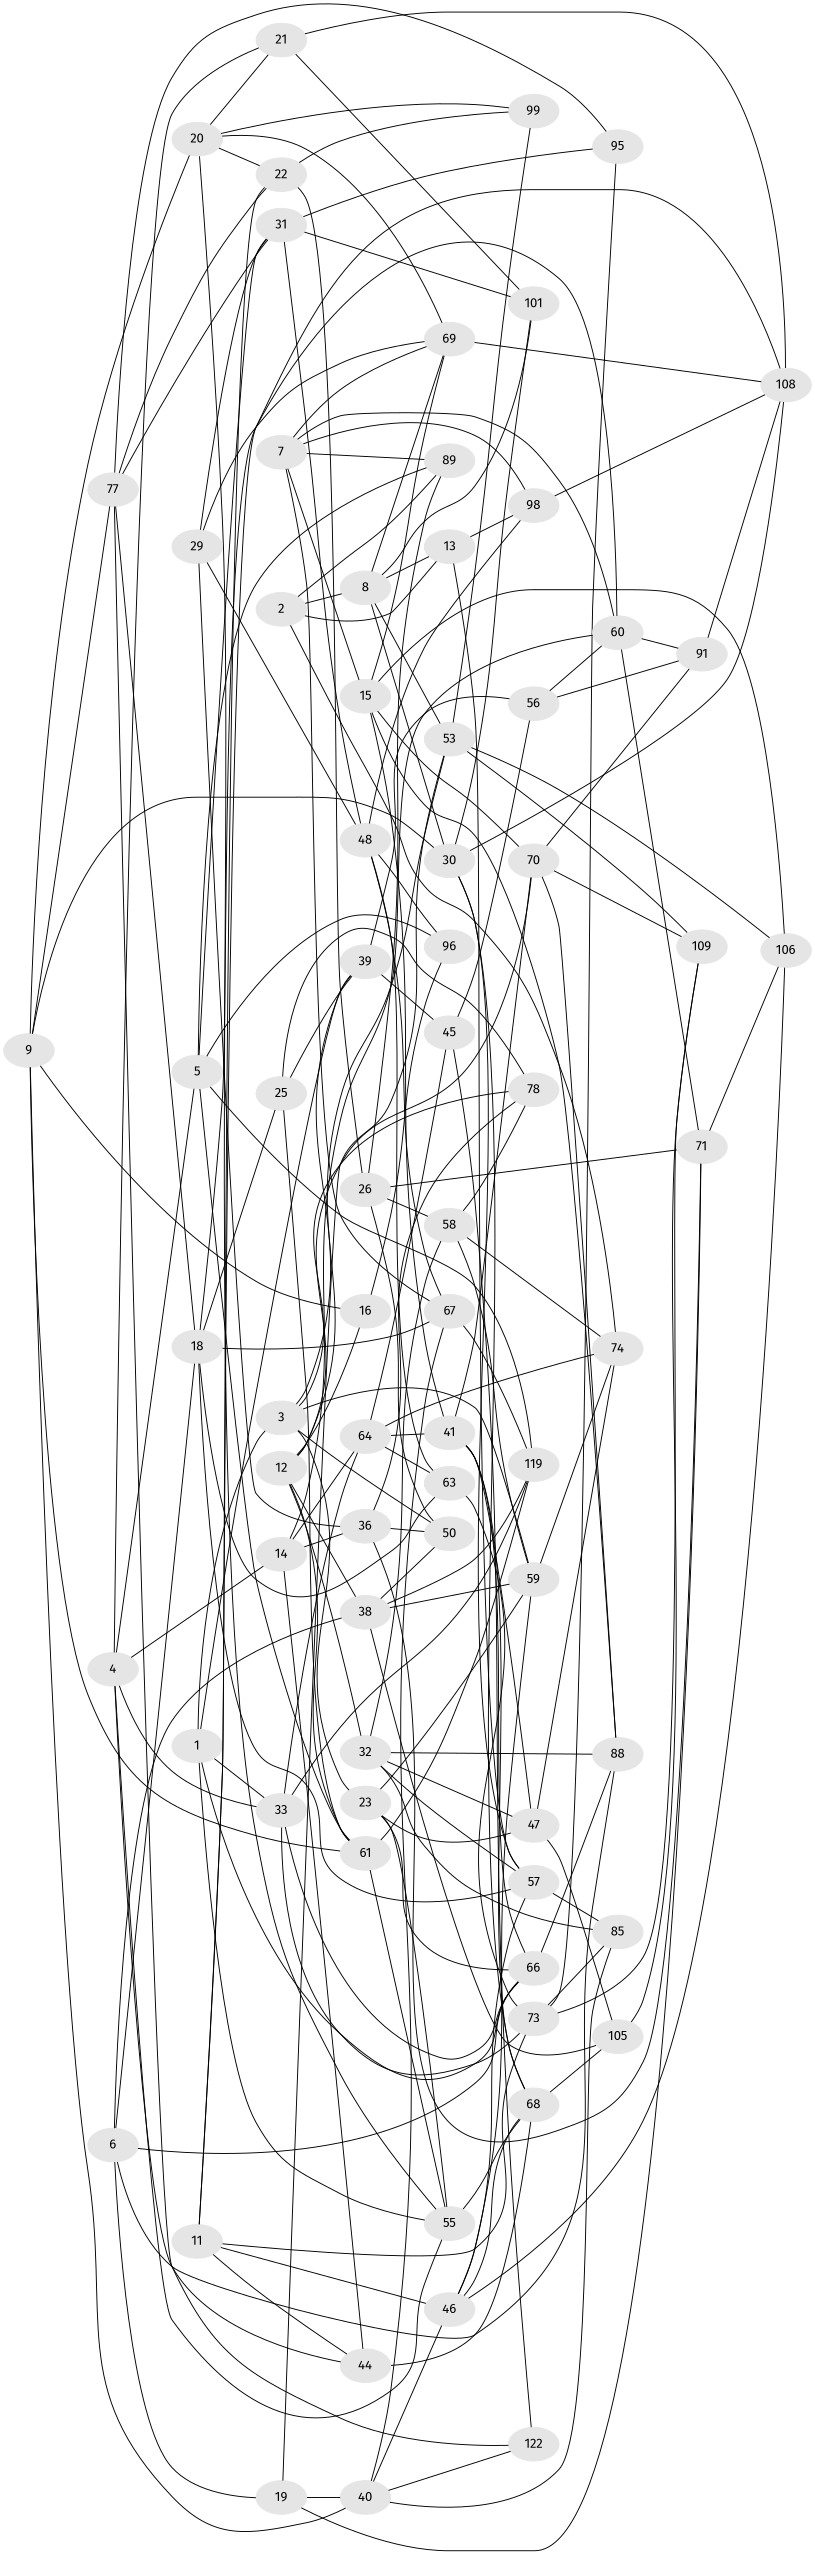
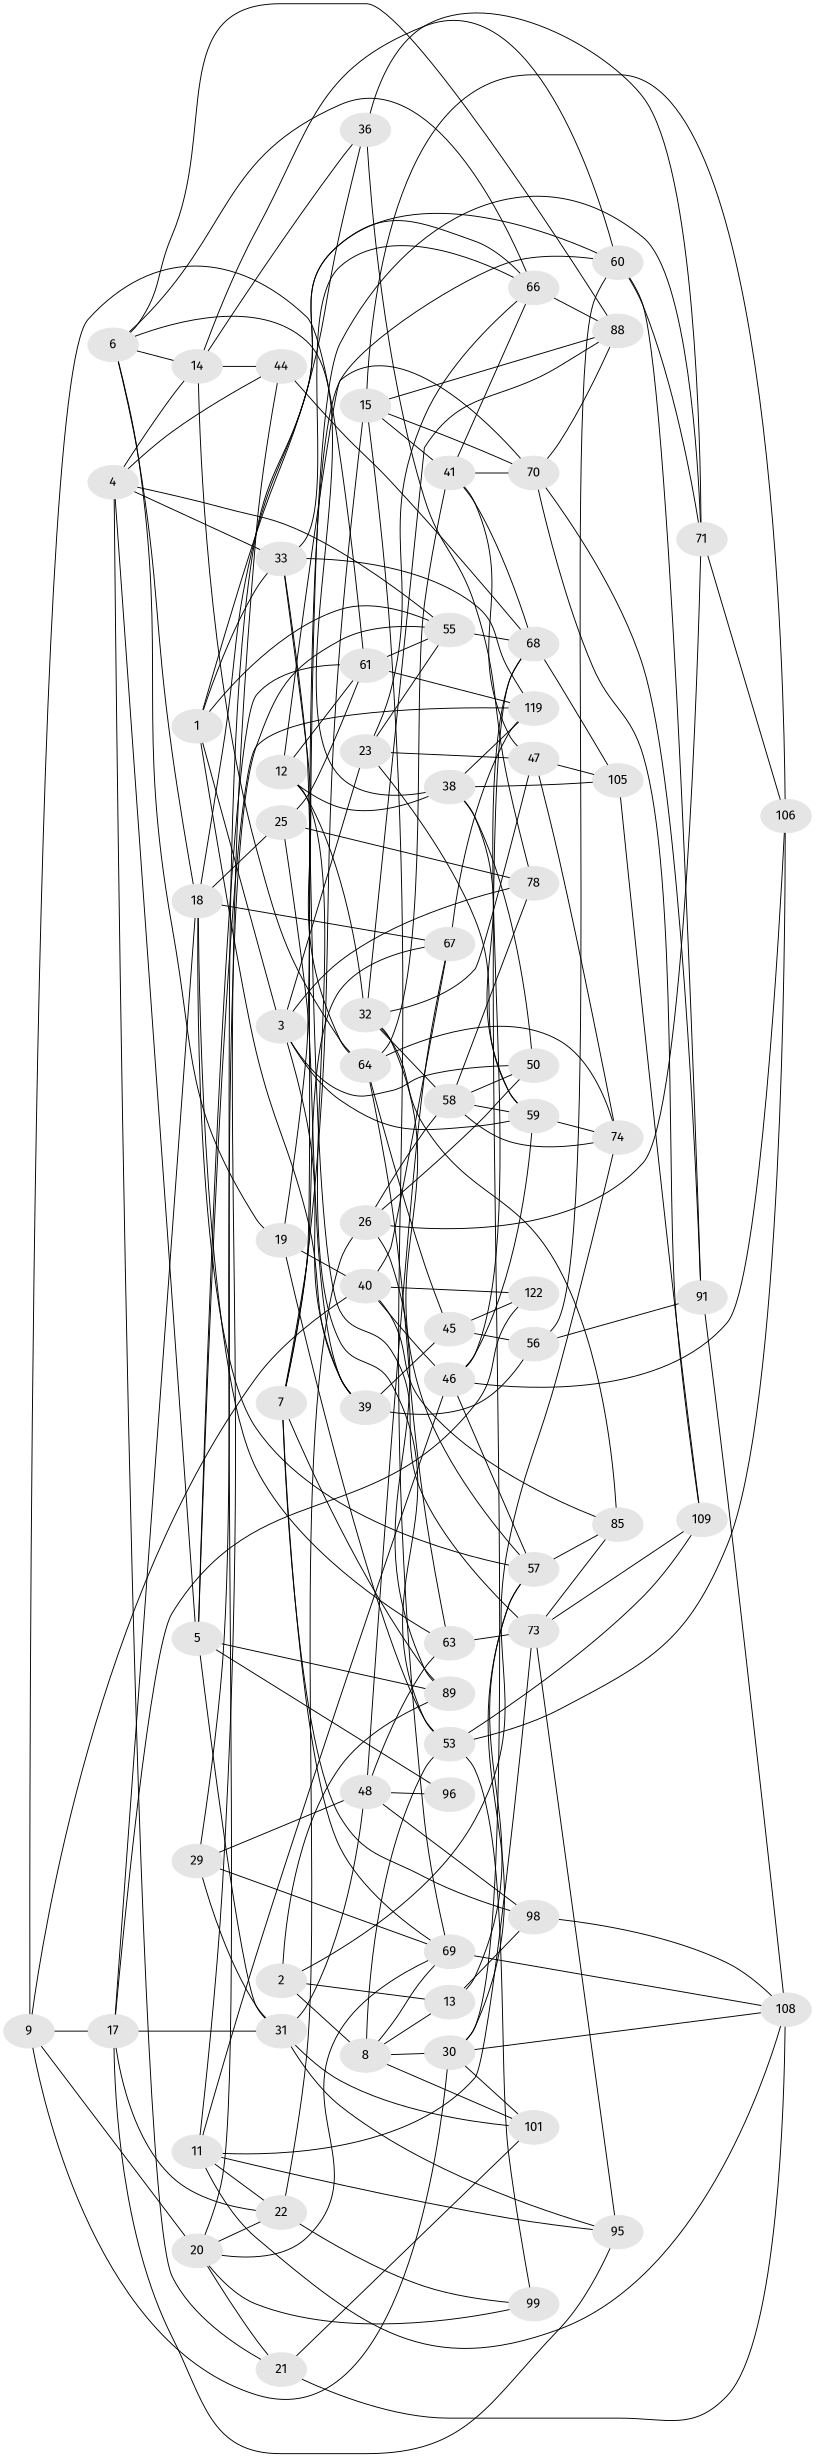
none -> (155, 356)
(113, 490) -> (113, 2031)
(365, 1311) -> none
(407, 1530) -> (488, 1085)
none -> (406, 2199)
